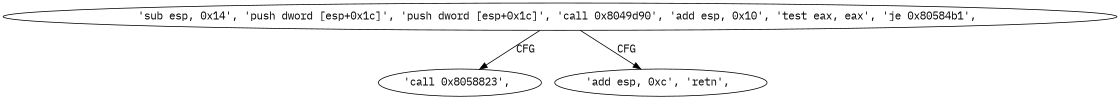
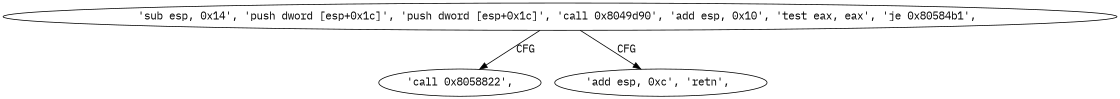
(460, 83) -> (460, 83)
